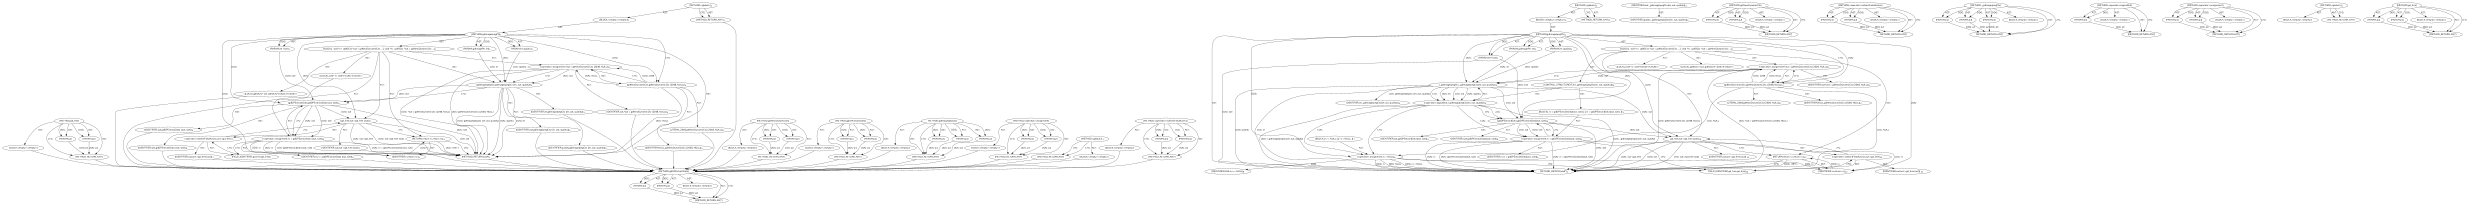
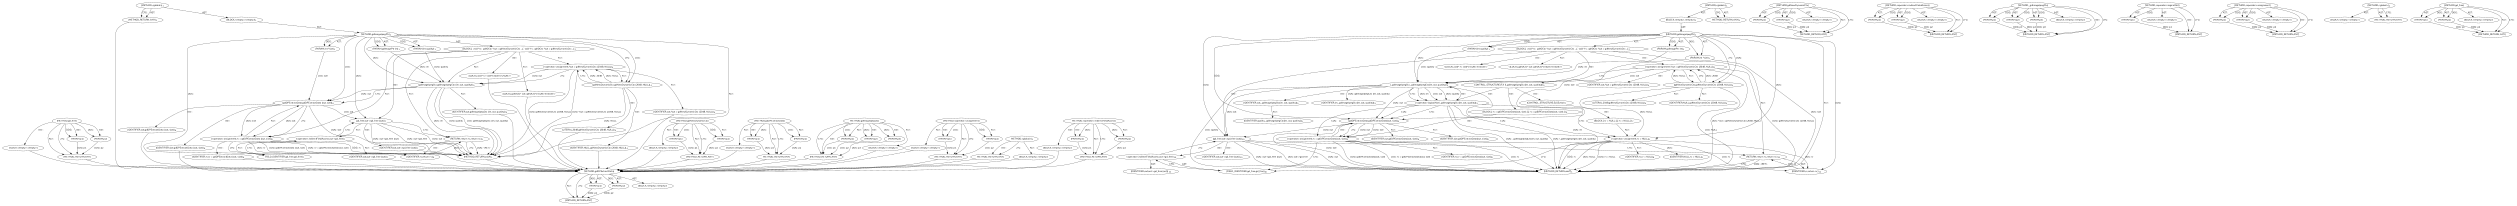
none -> (1337, 91)
none -> (1546, 103)
(558, 112) -> none
(577, 148) -> none
none -> (1640, 157)
